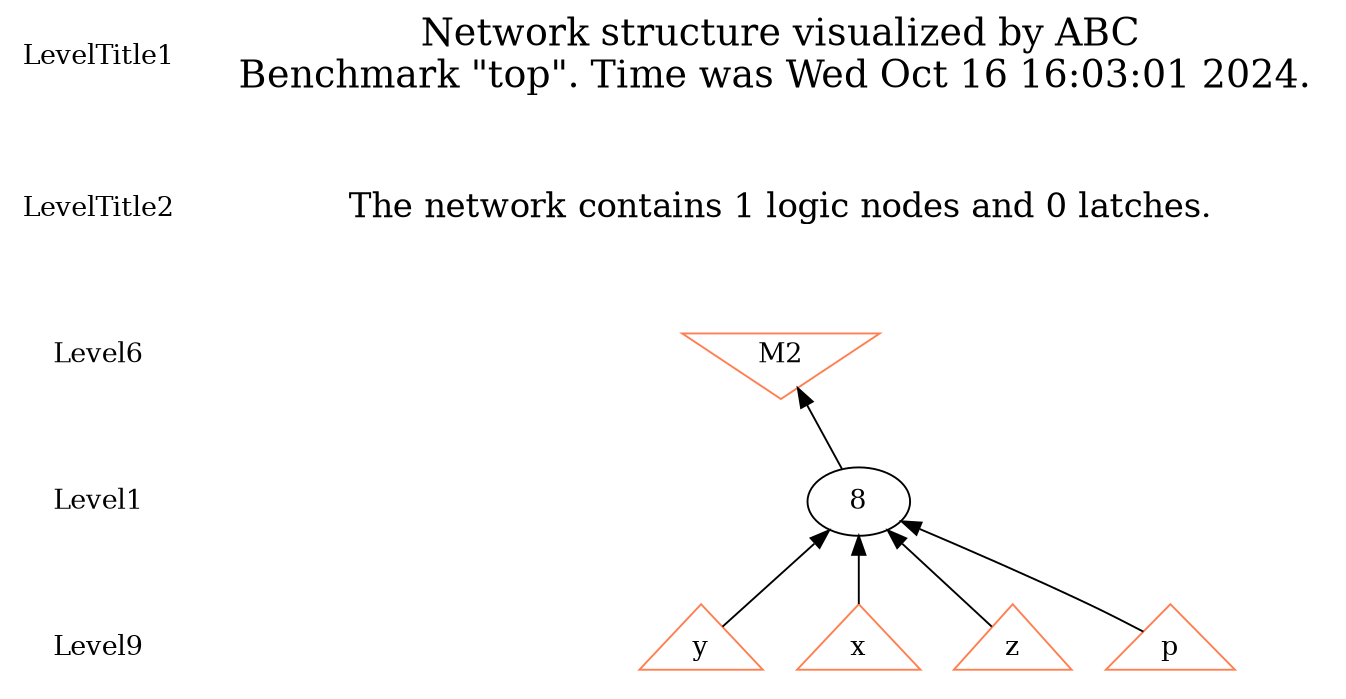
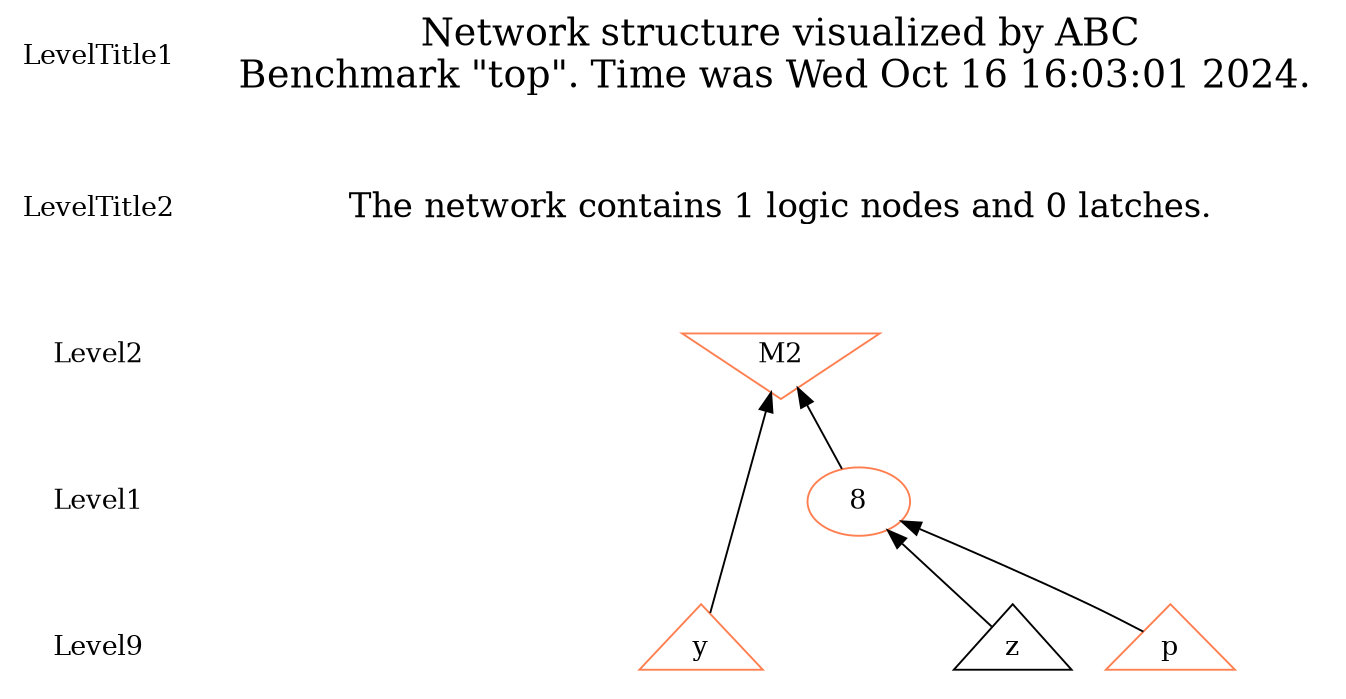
(99, 355) -> (99, 355)
(859, 502) -> (859, 502)
(768, 585) -> (738, 512)
(859, 648) -> none
(1013, 648) -> (1013, 648)
